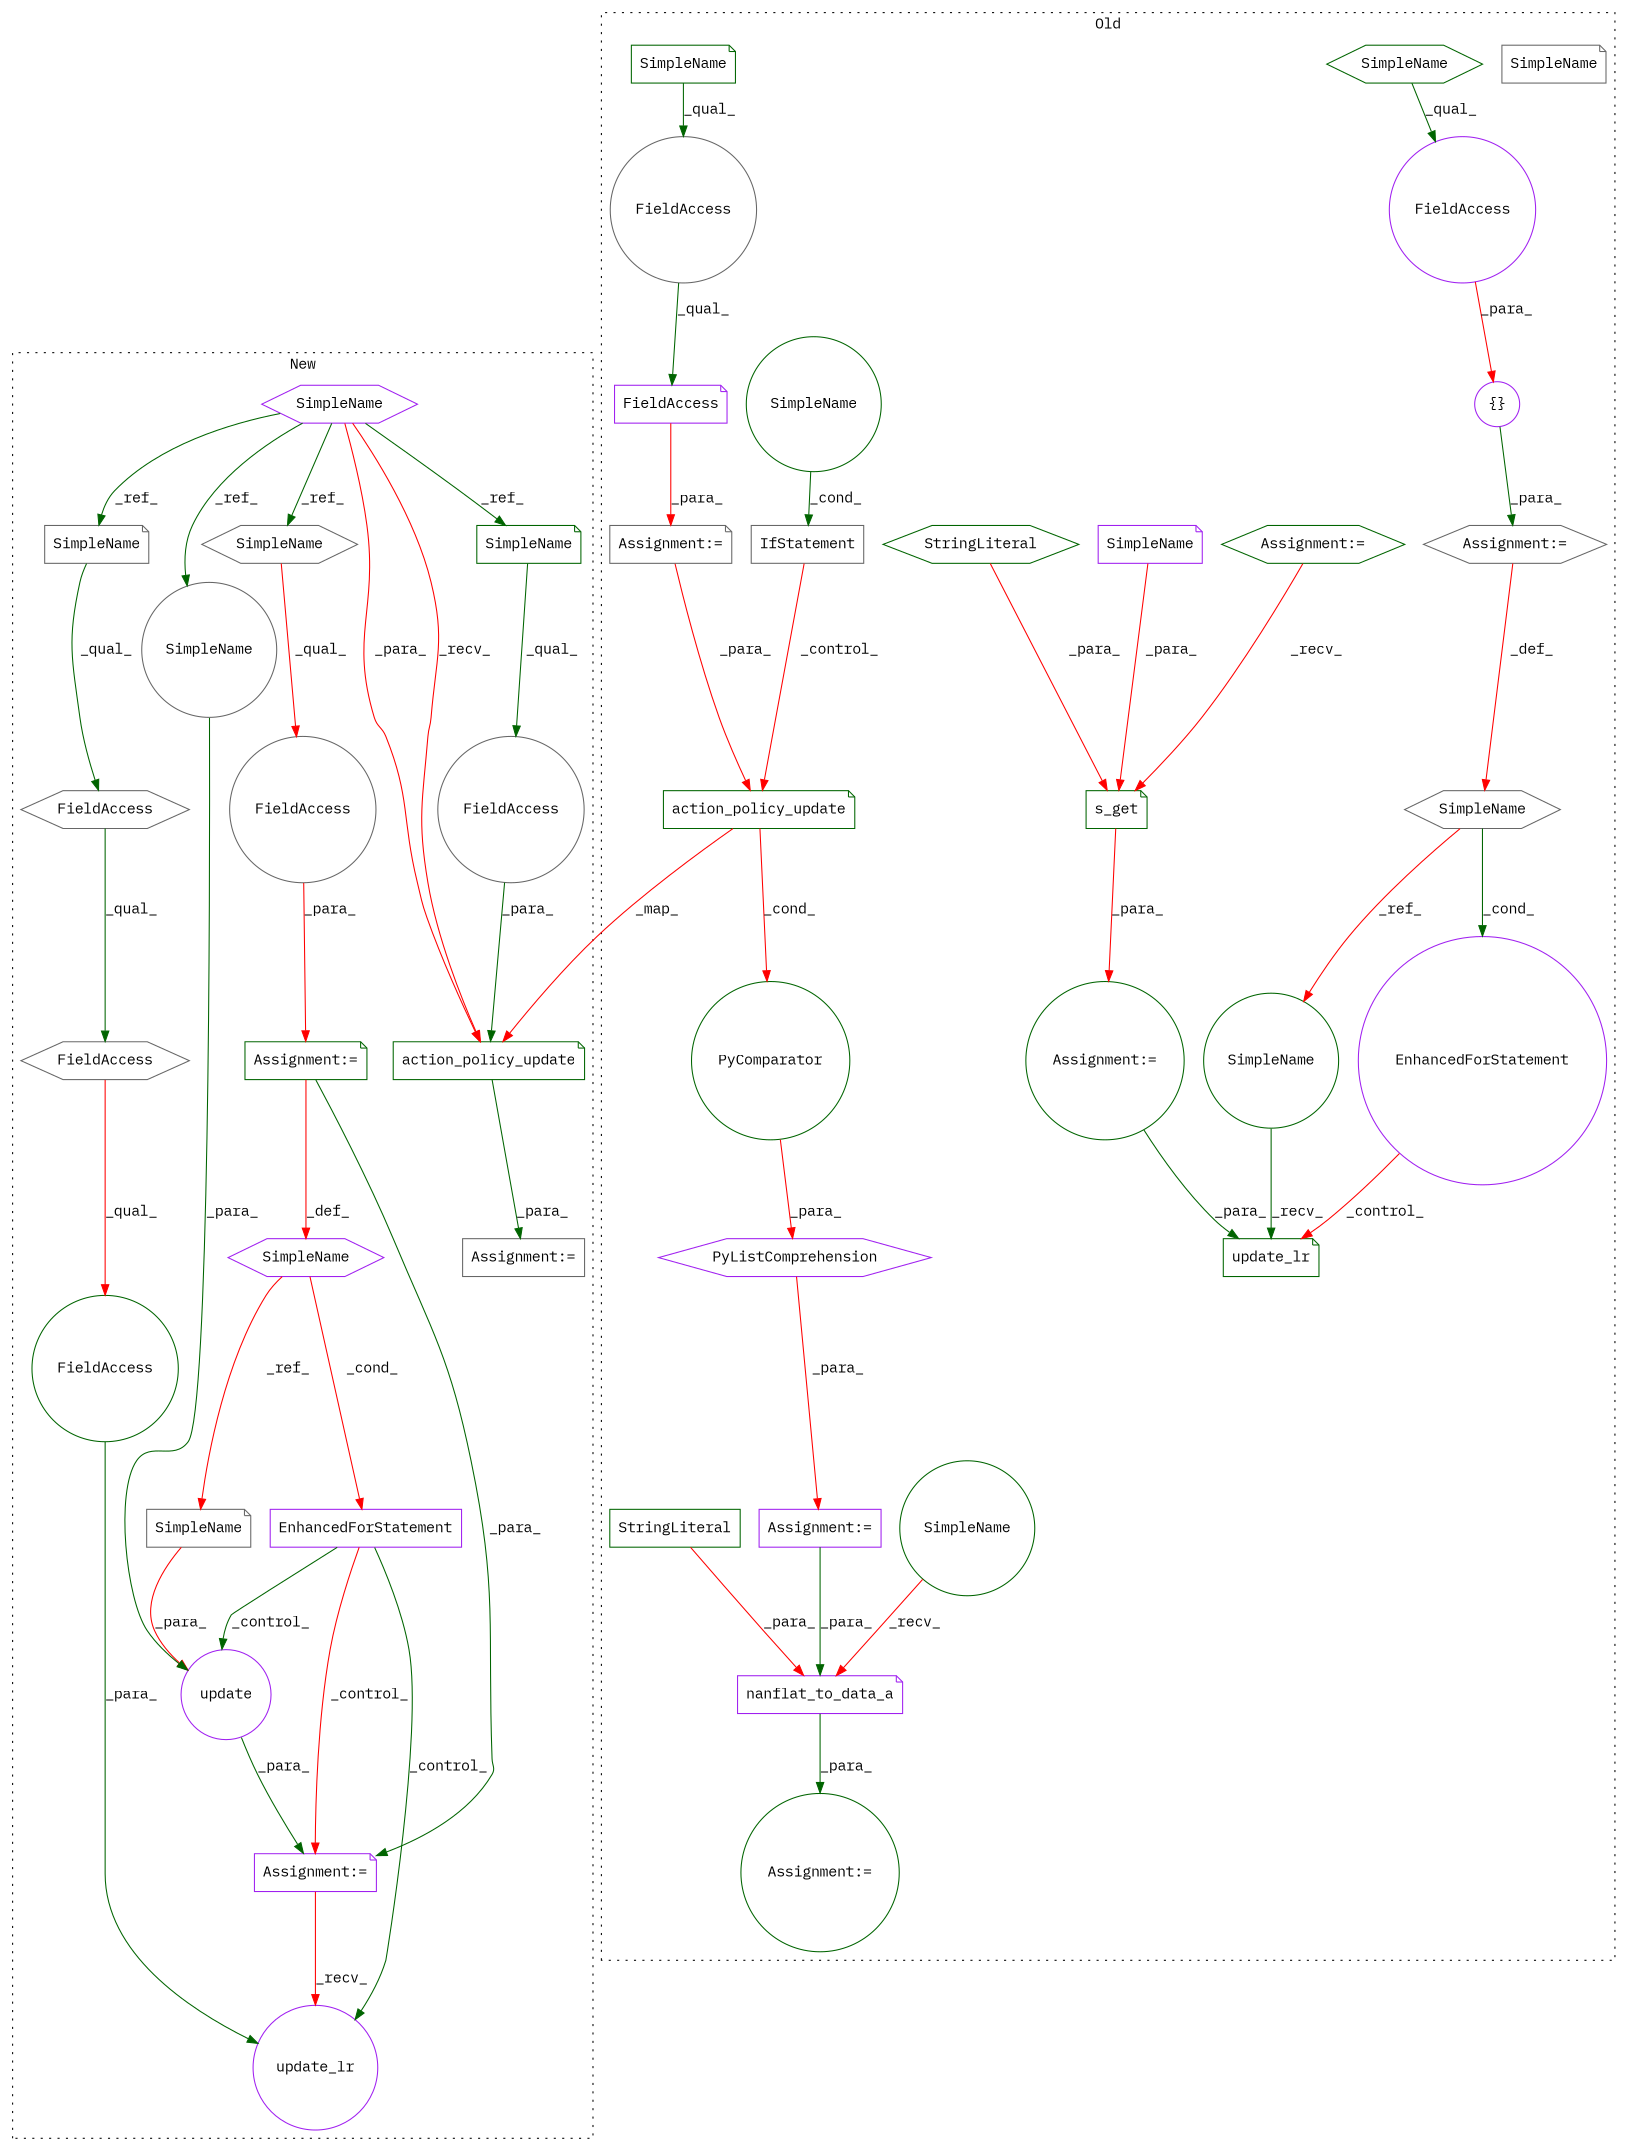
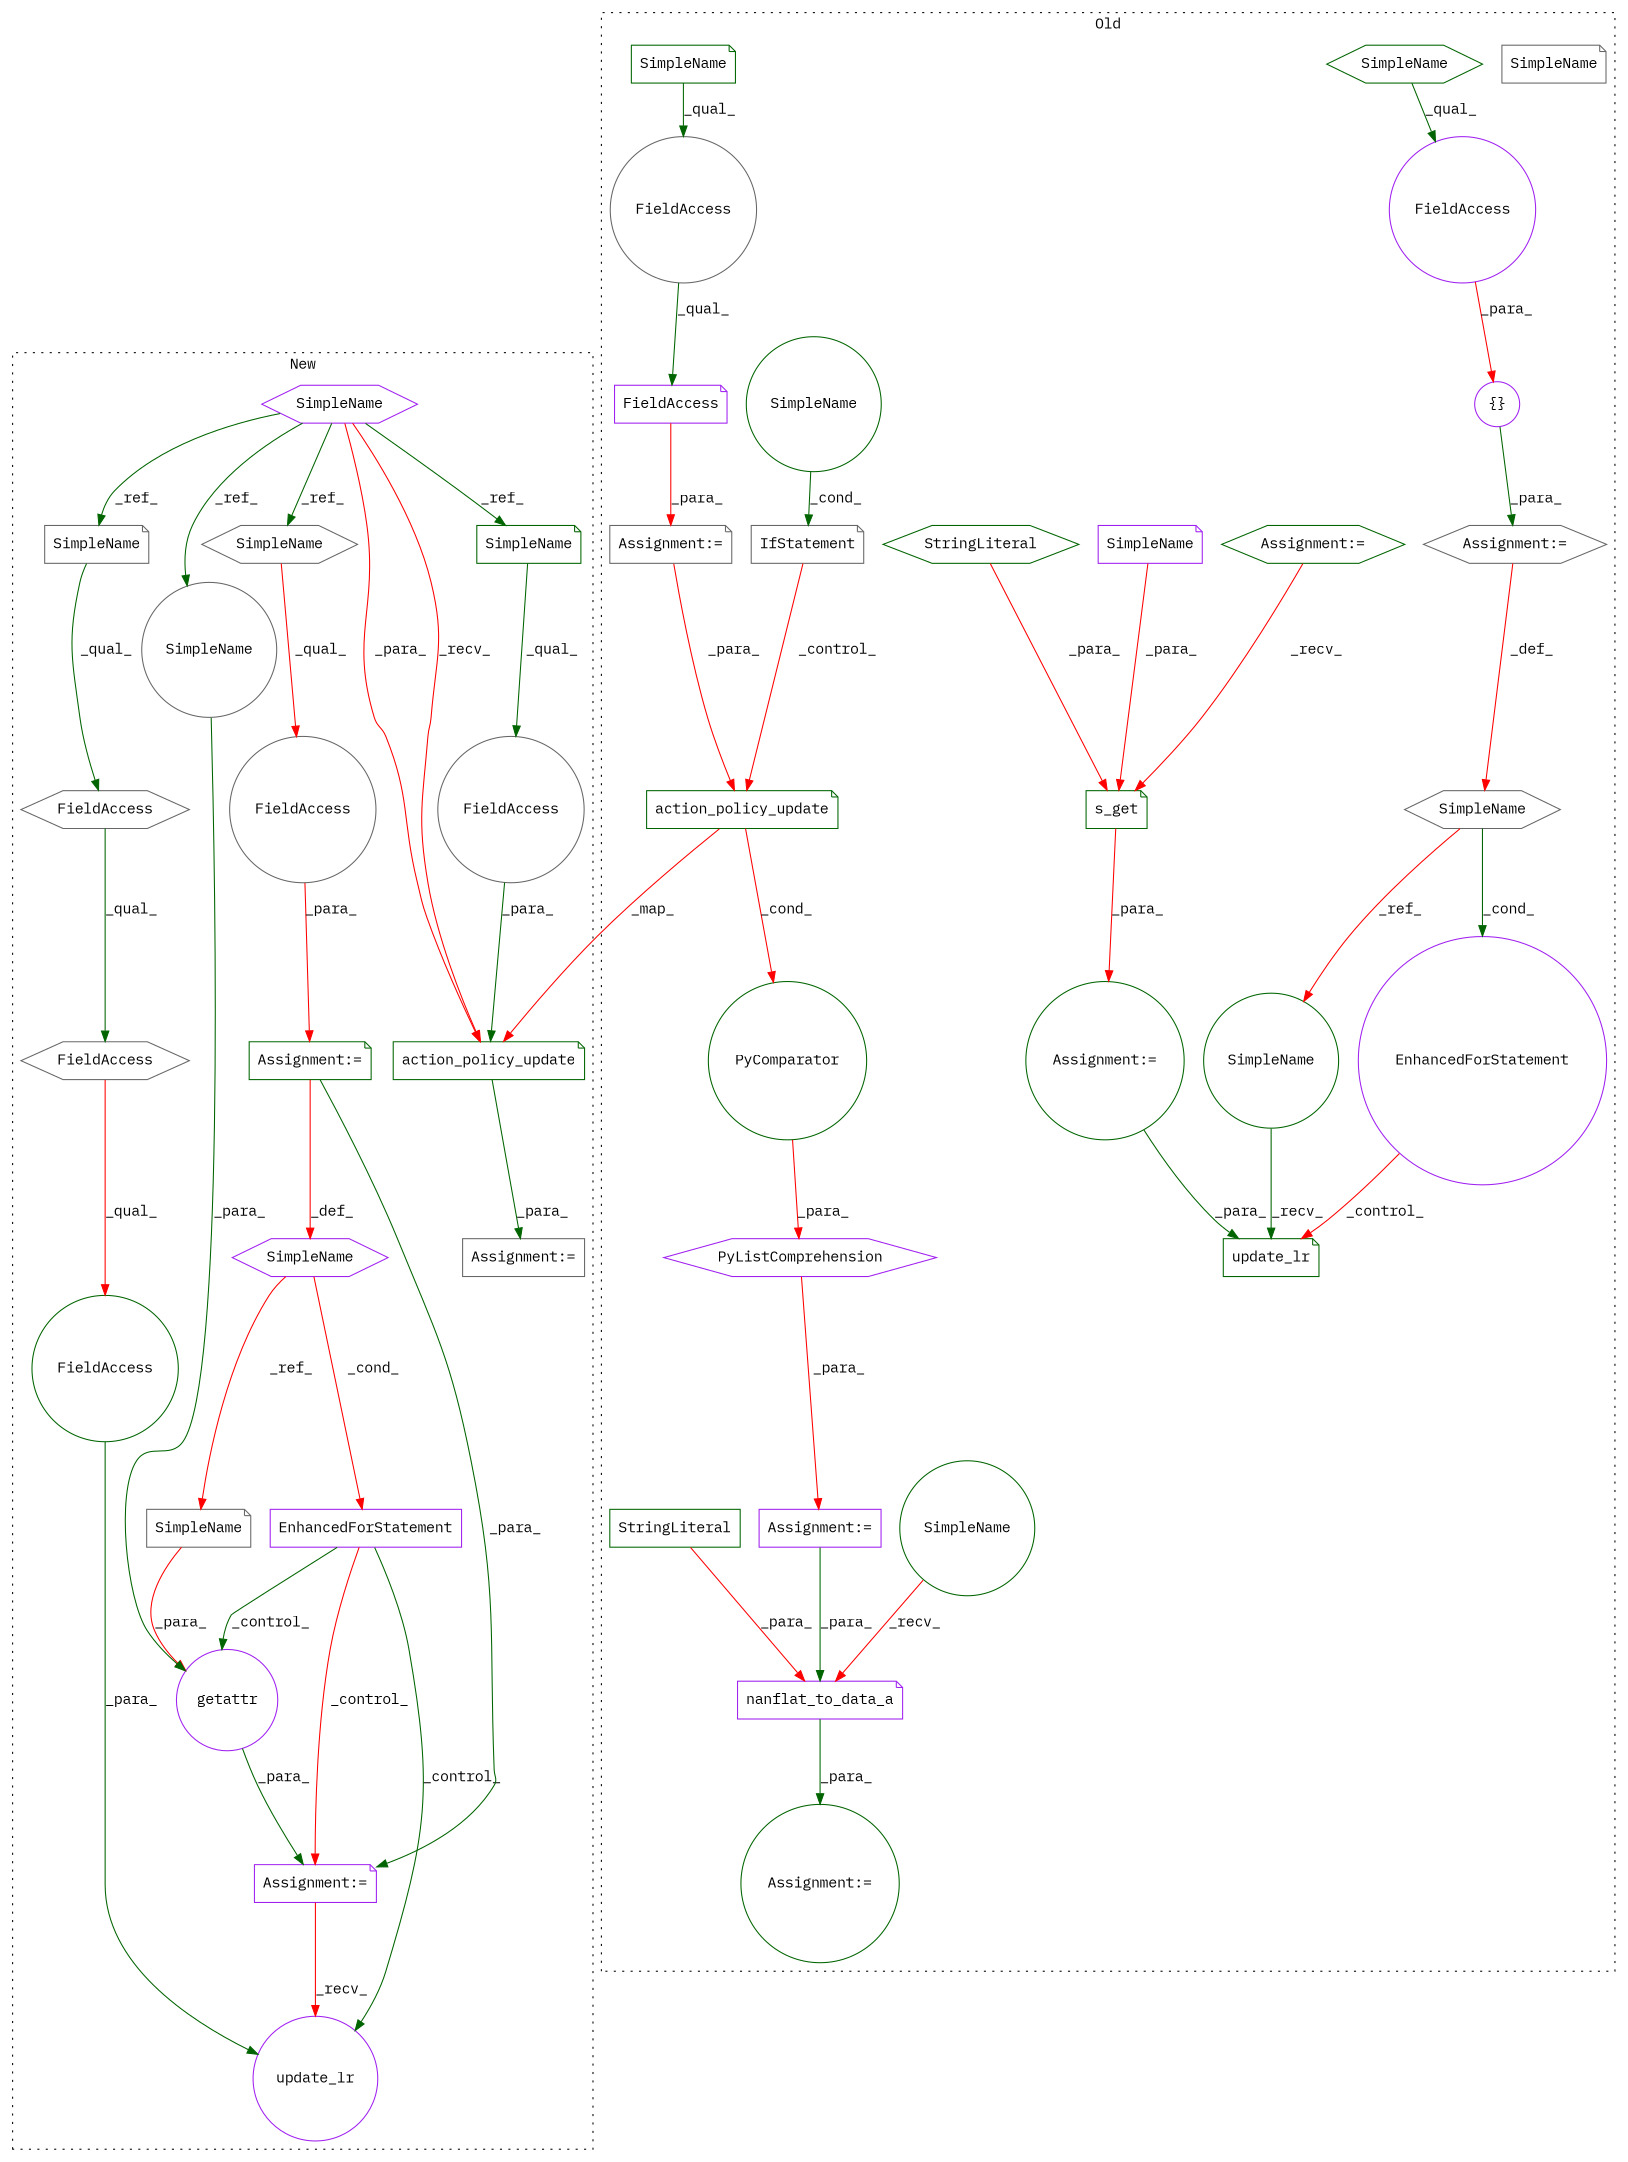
(807, 544) -> (807, 544)
(226, 1695) -> (227, 1700)
